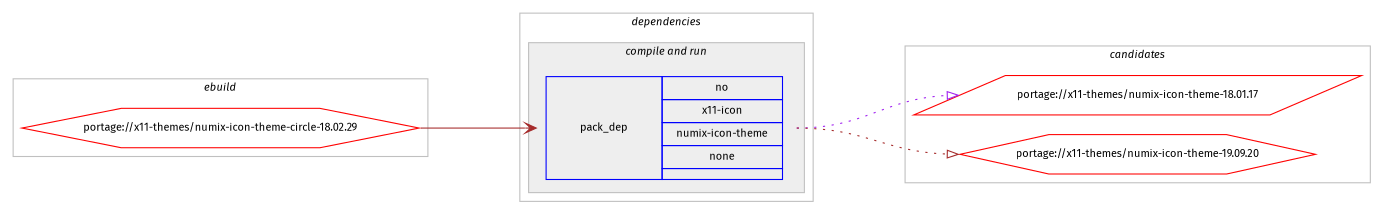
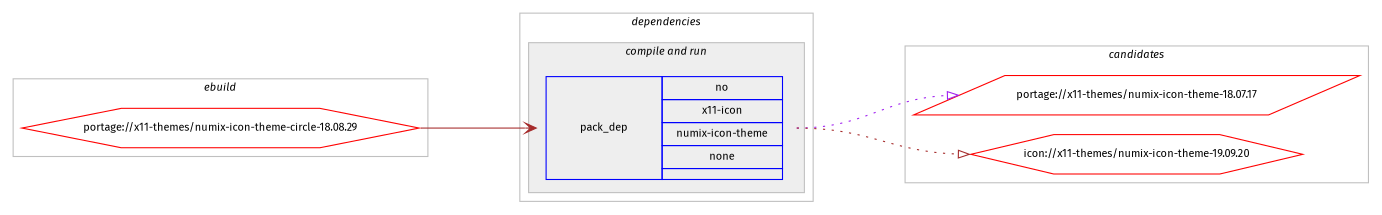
(1138, 95) -> (1137, 95)
(221, 128) -> (221, 128)
(1138, 154) -> (1137, 154)
